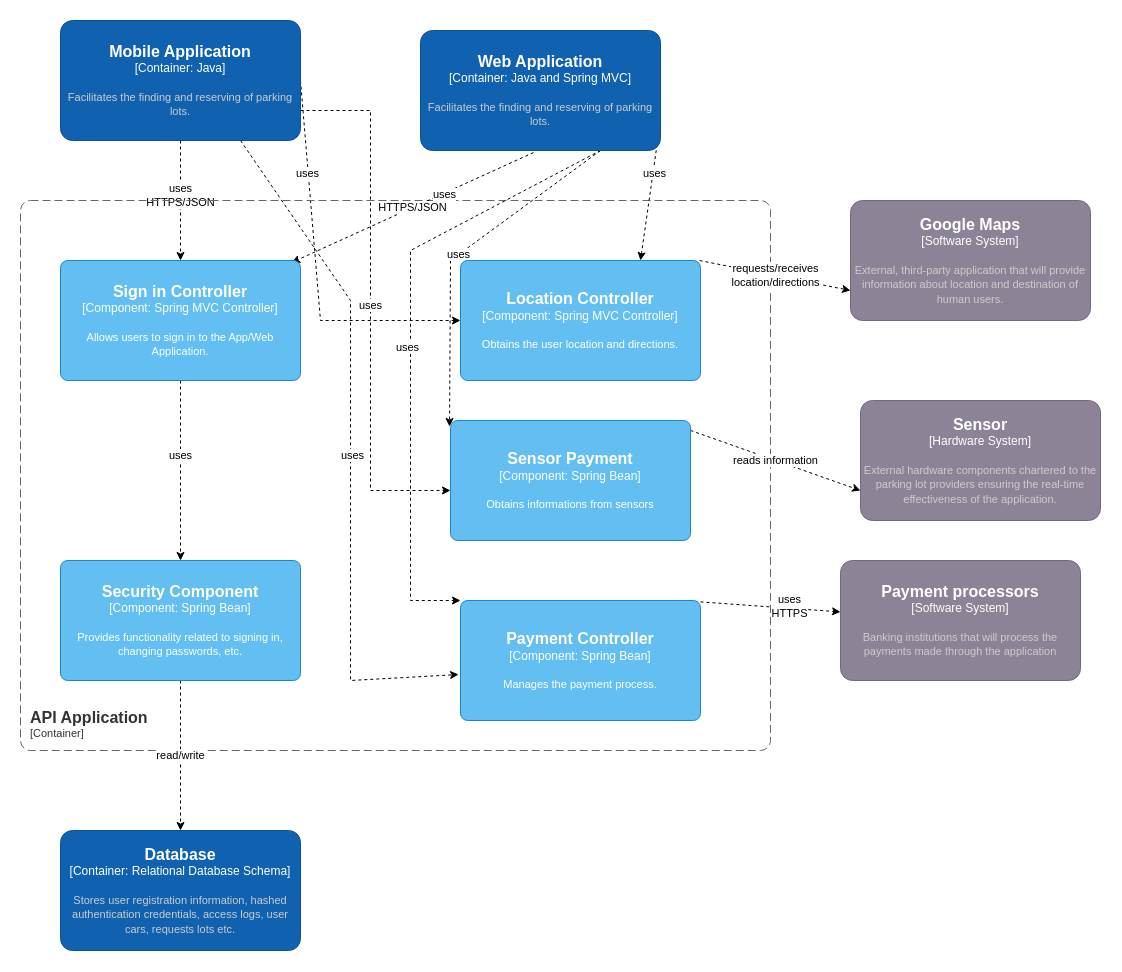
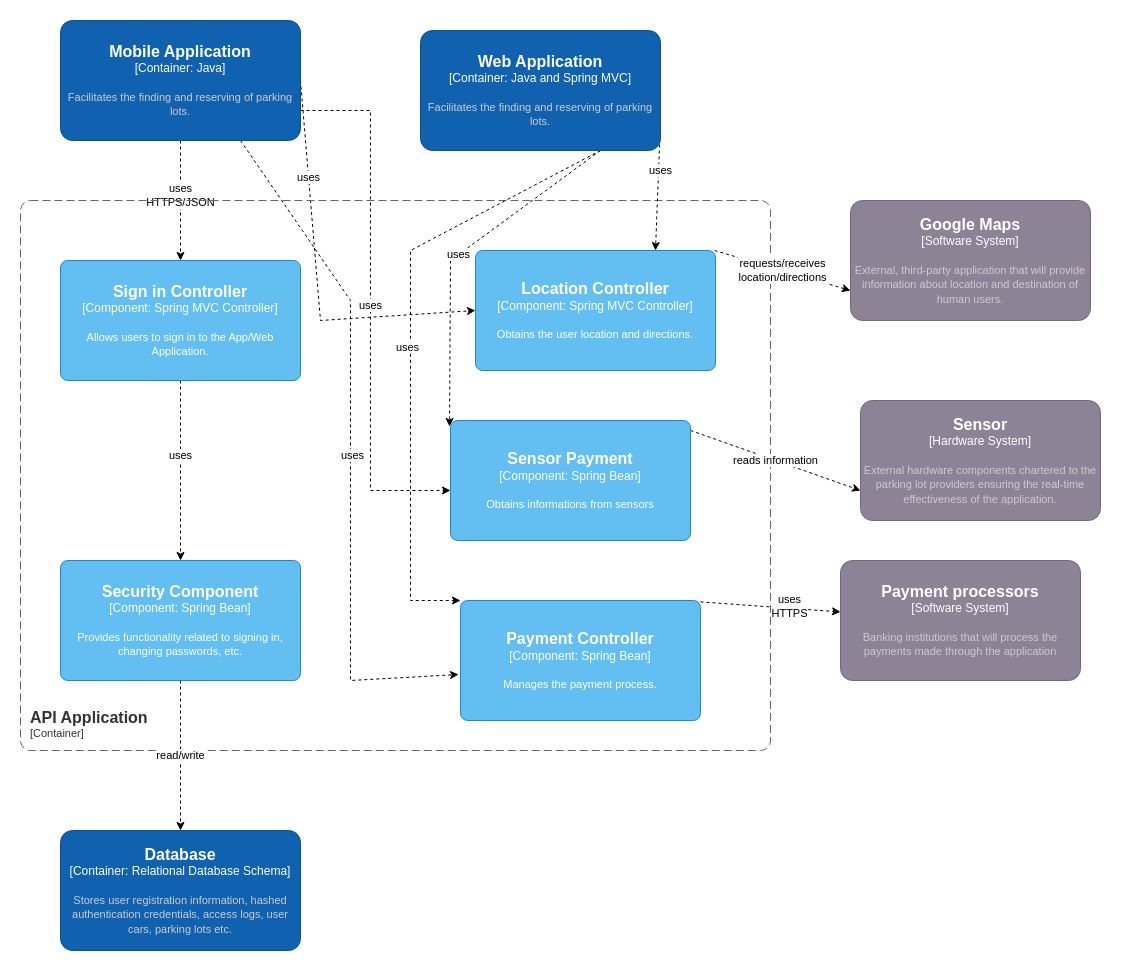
(416, 206) -> none
(581, 321) -> (596, 311)
(181, 891) -> (181, 891)
